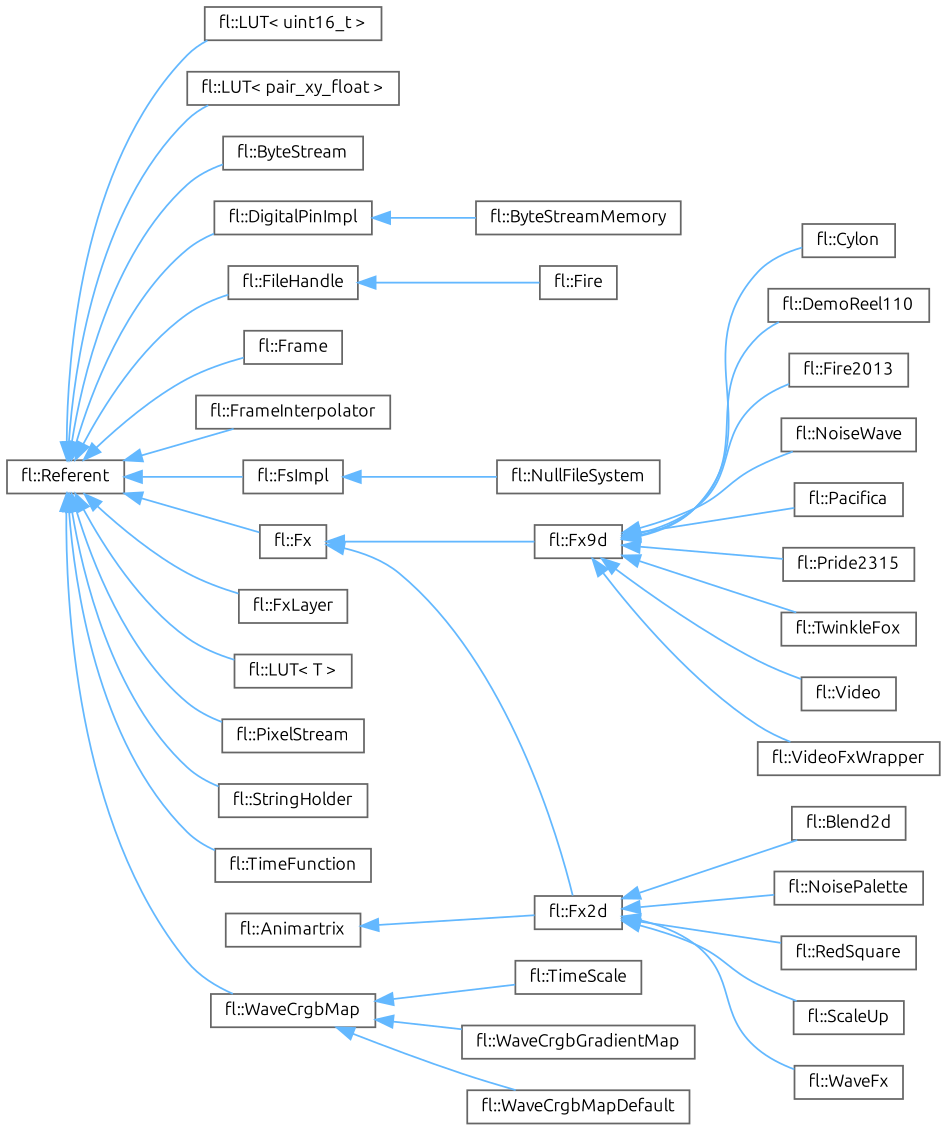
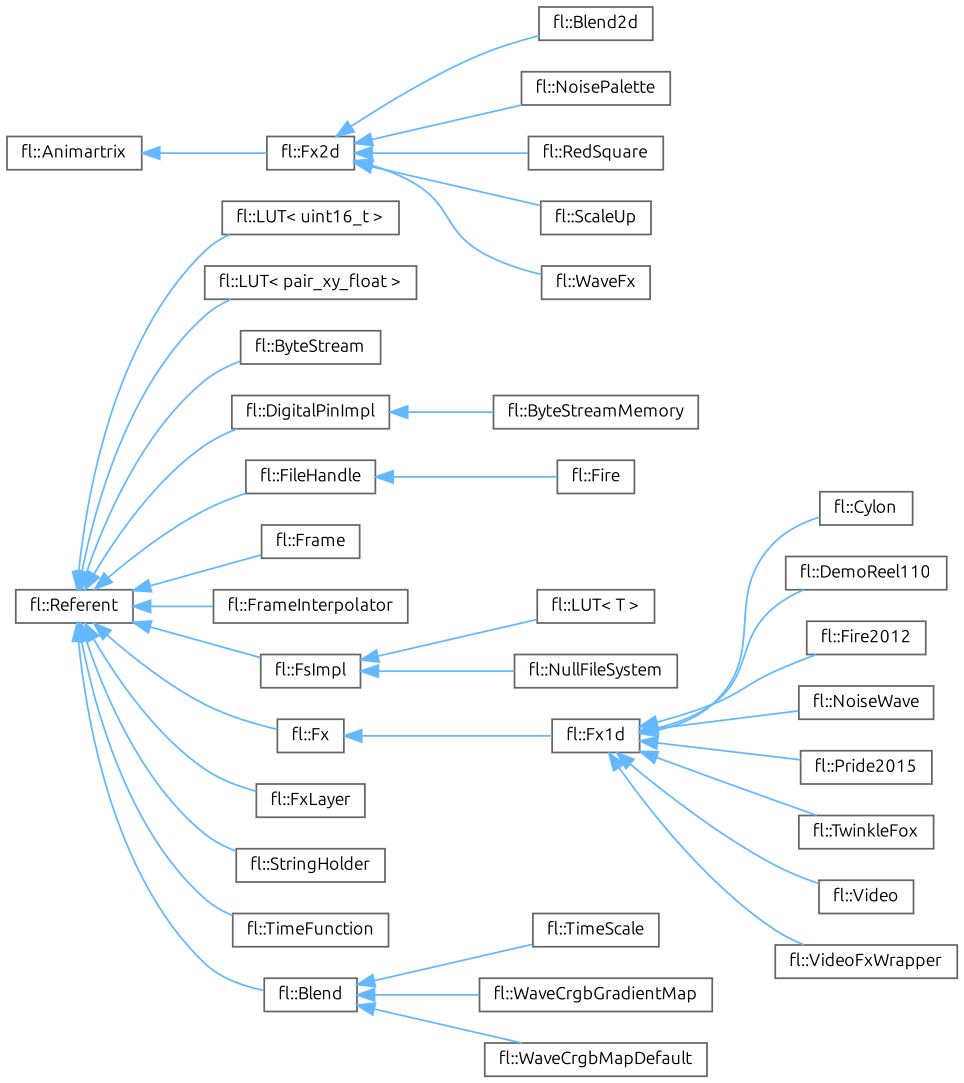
(849, 370) -> (866, 638)
(849, 500) -> none
(578, 542) -> (596, 736)
(849, 564) -> (866, 767)
(145, 599) -> (458, 638)
(495, 694) -> none
(293, 736) -> none
(293, 1011) -> (311, 995)
